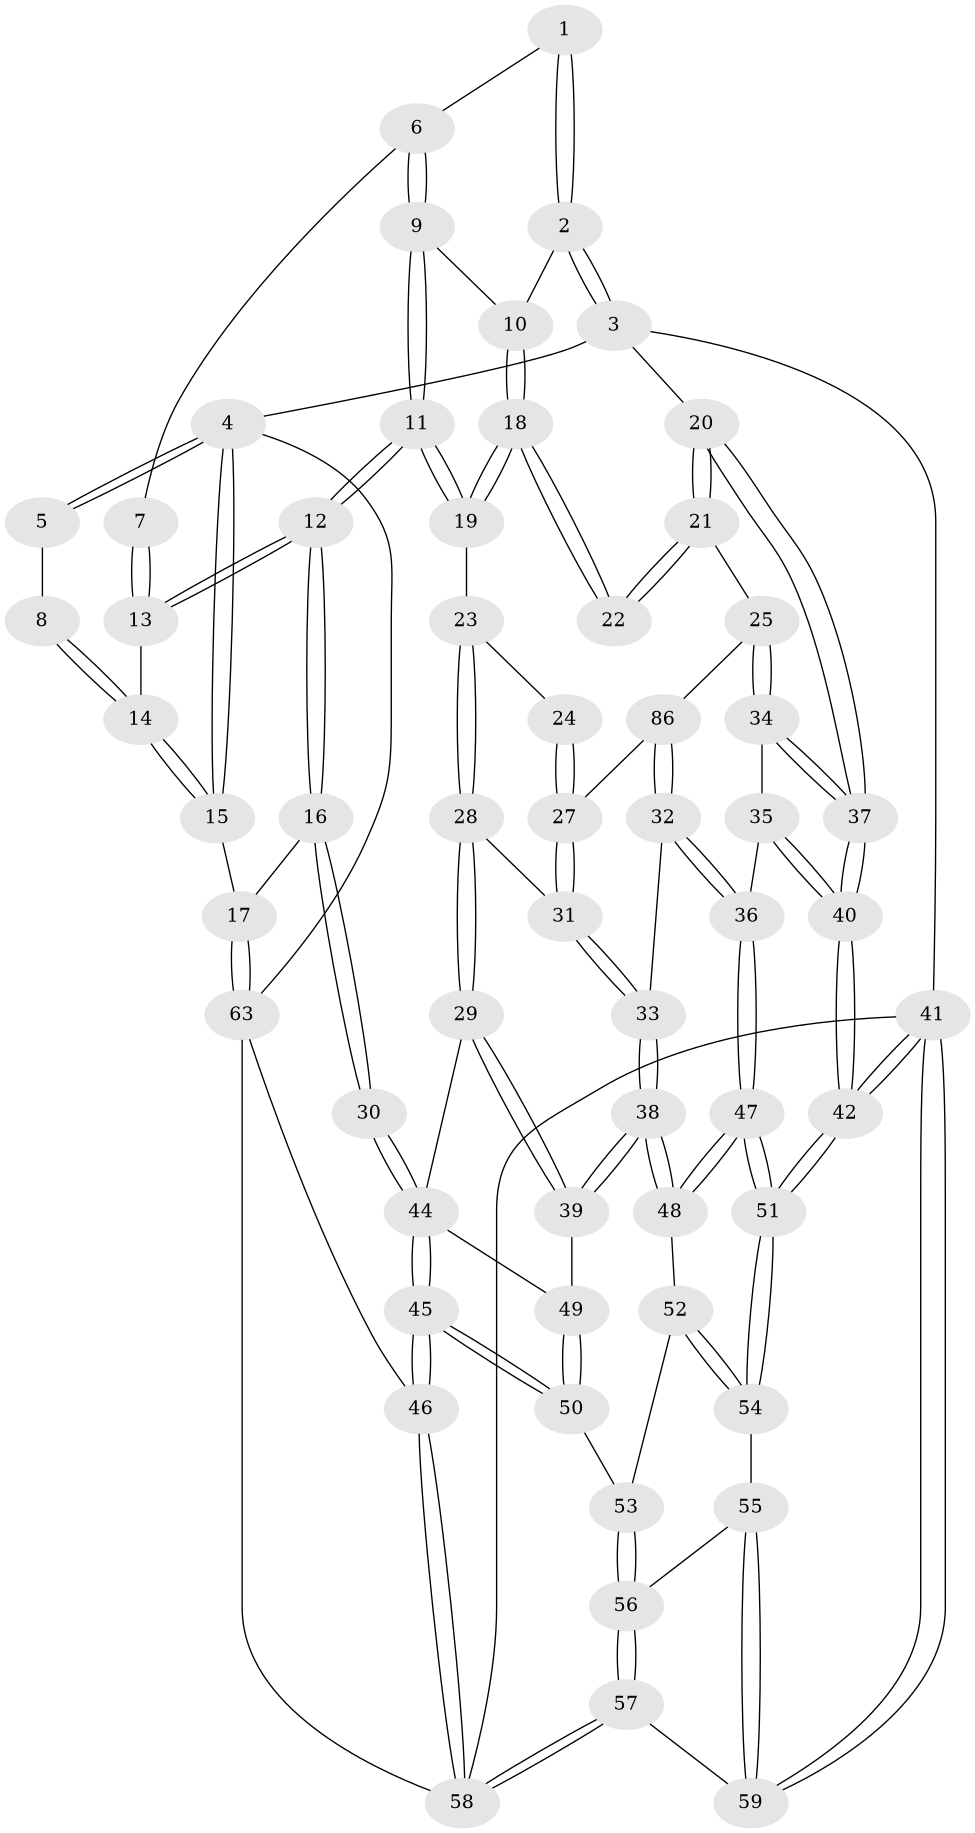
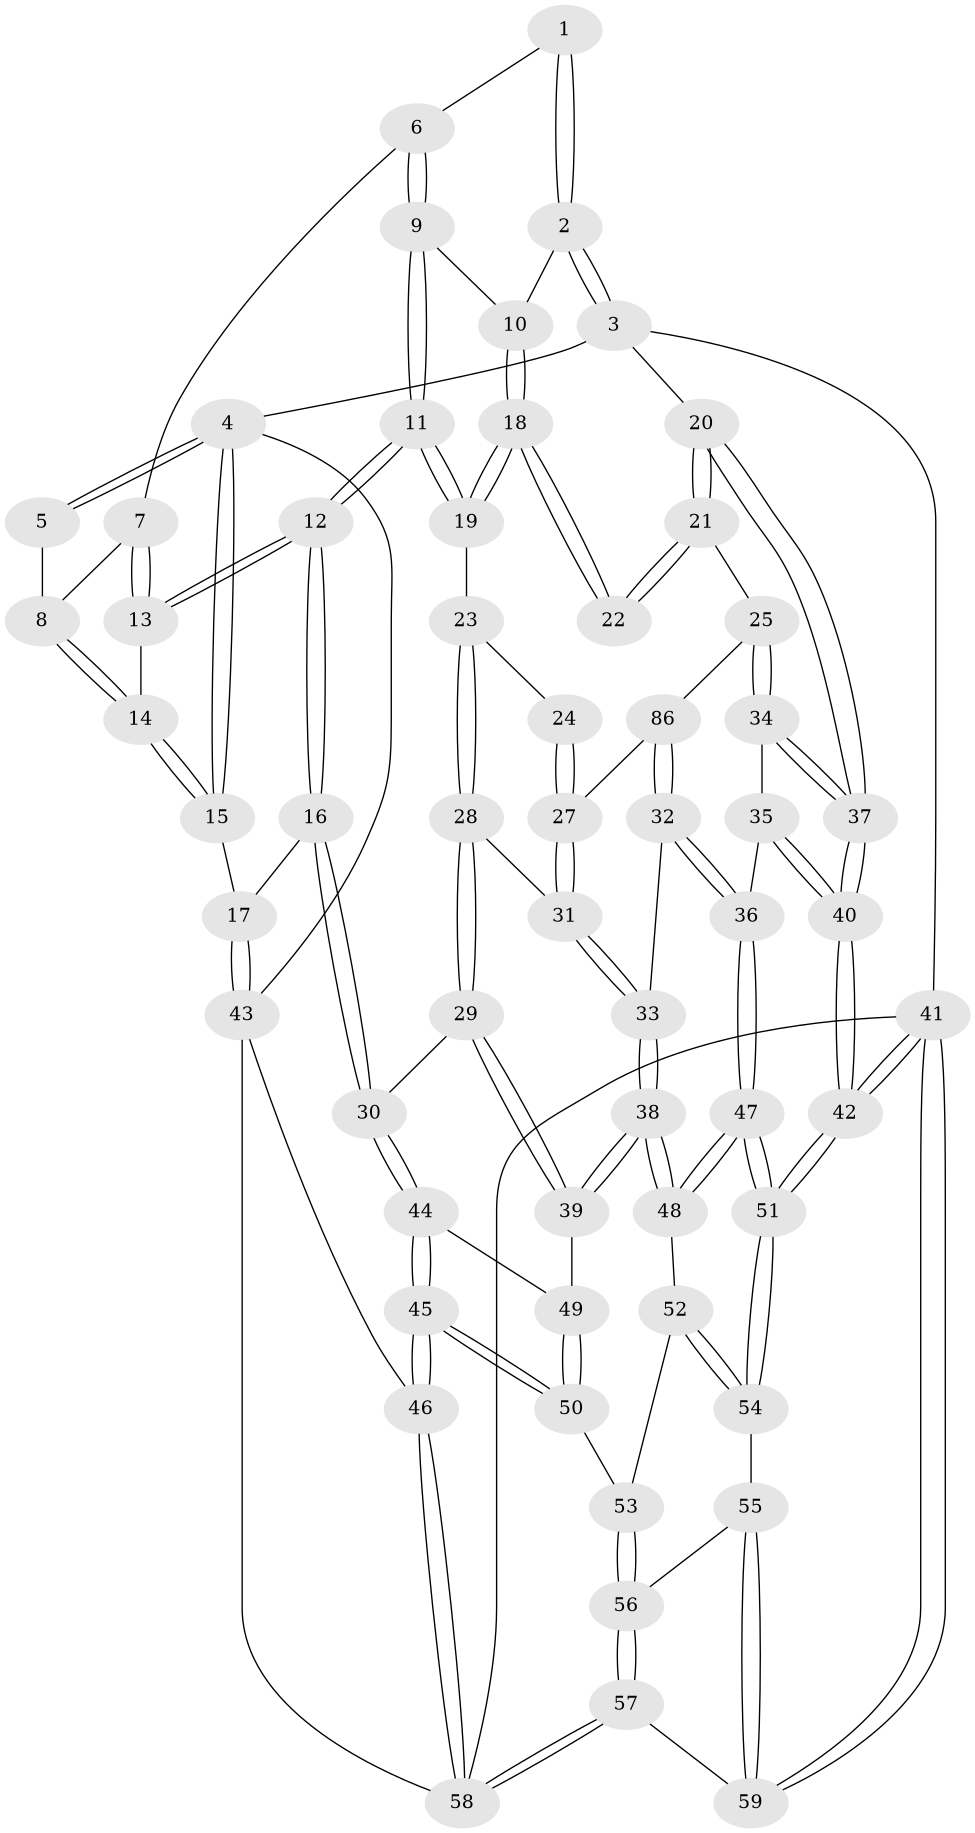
none -> (92, 572)
(242, 1015) -> (242, 1015)
(444, 1114) -> (418, 1064)
